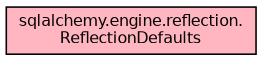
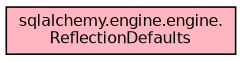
(131, 31) -> (121, 31)
